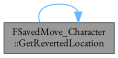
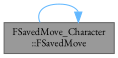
(59, 38) -> (59, 38)
